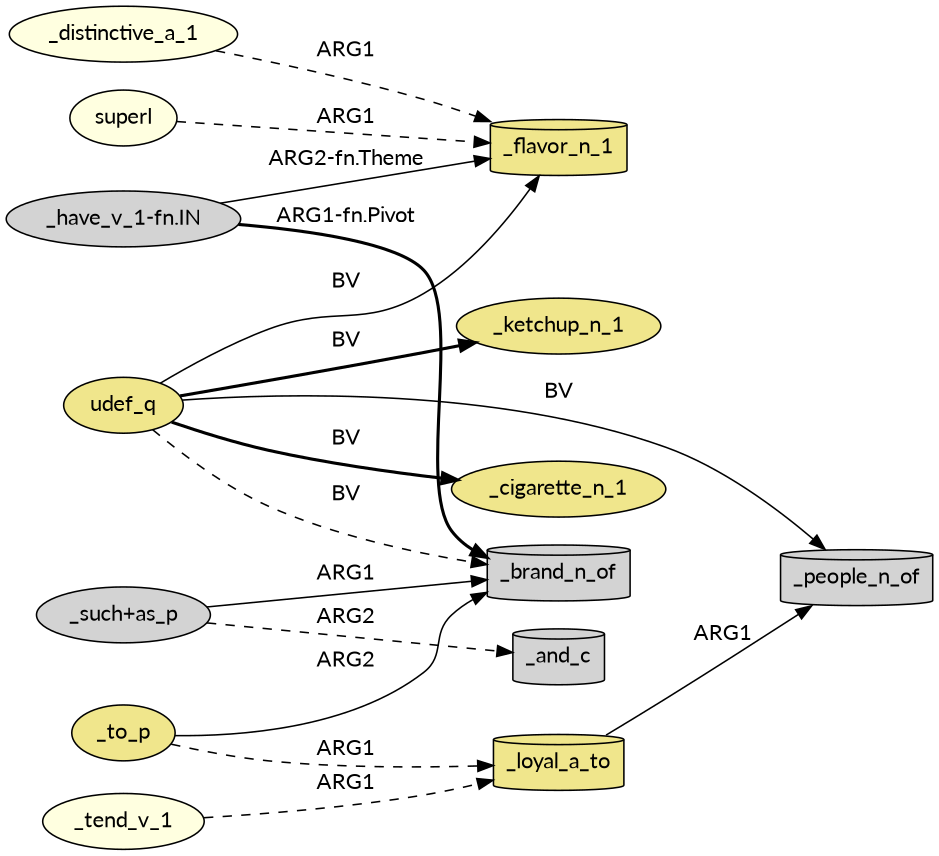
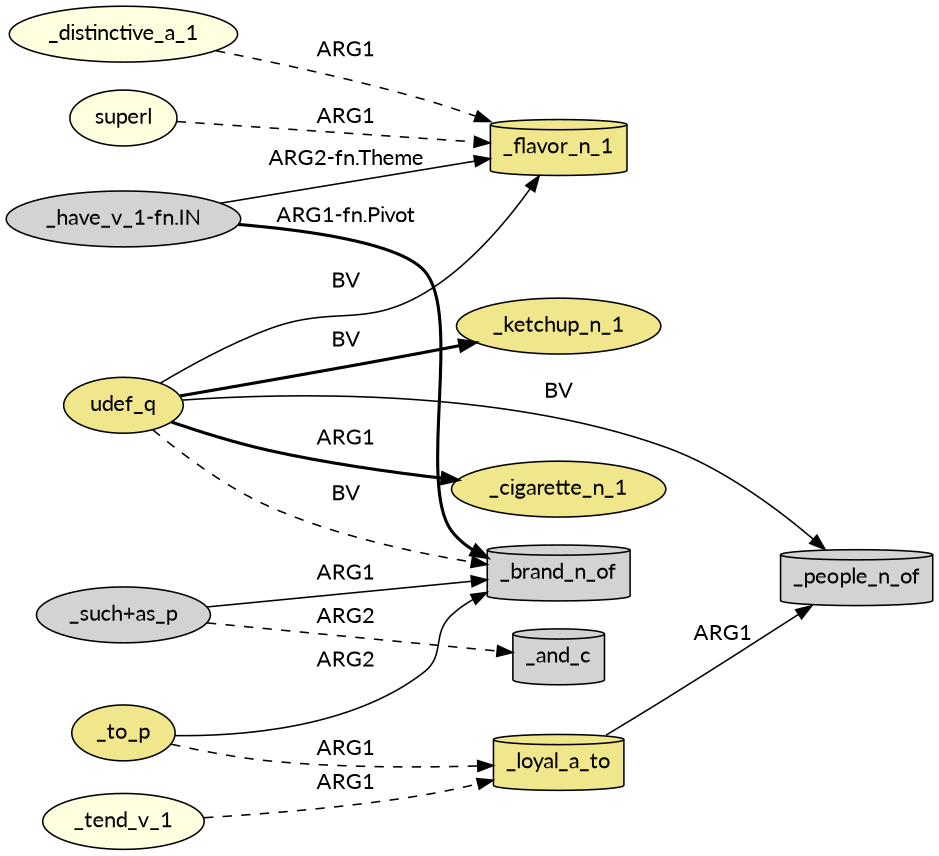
(346, 439) -> (346, 439)
